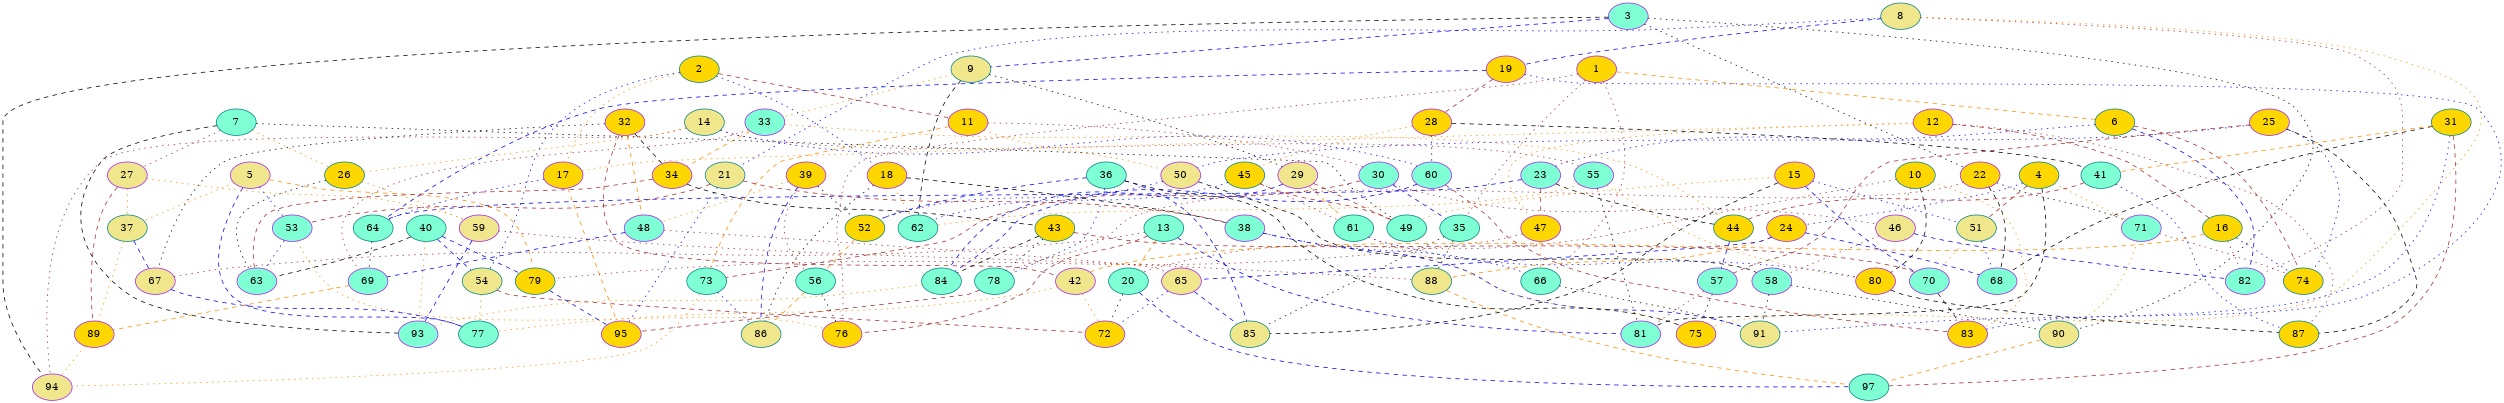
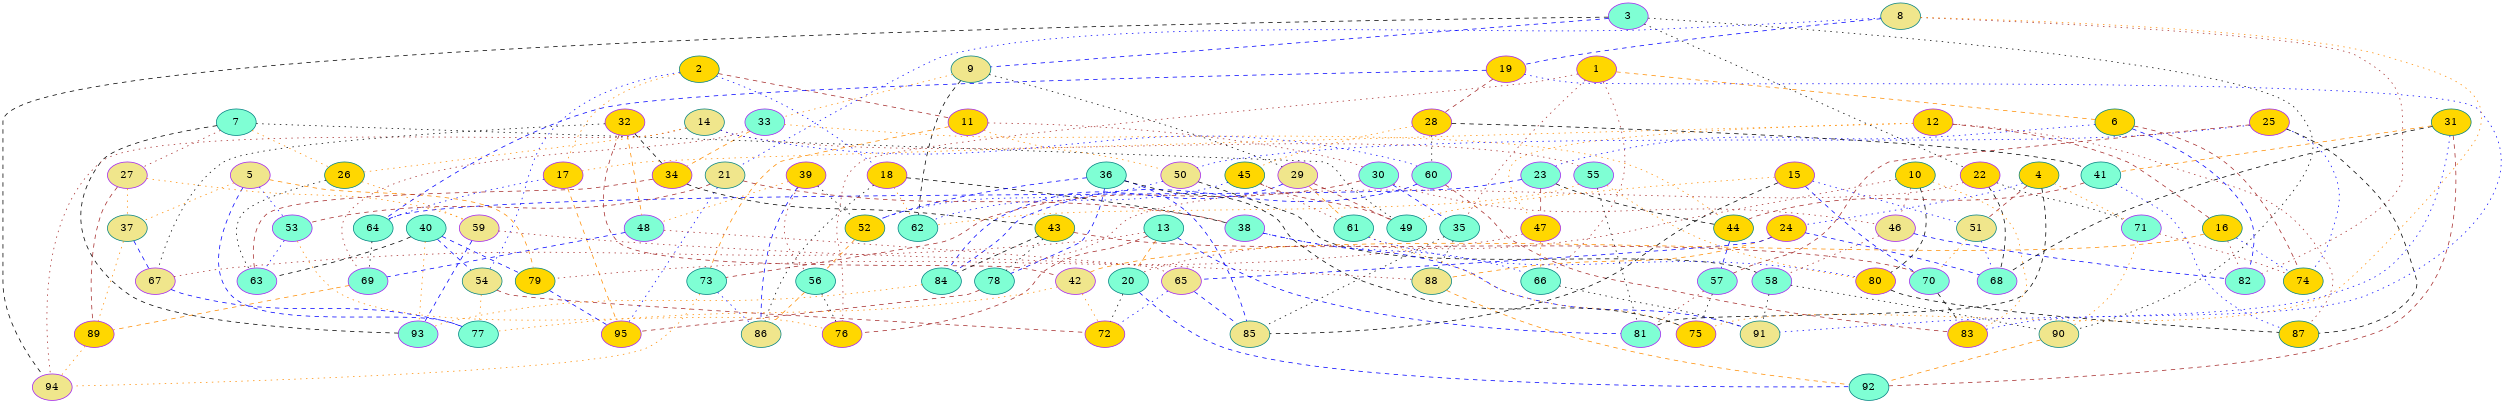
(1070, 247) -> (1070, 247)
(1869, 387) -> (1869, 387)
